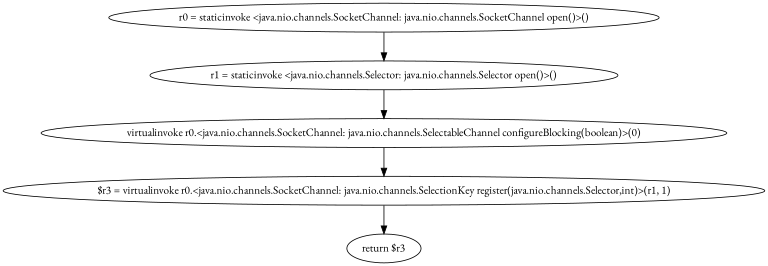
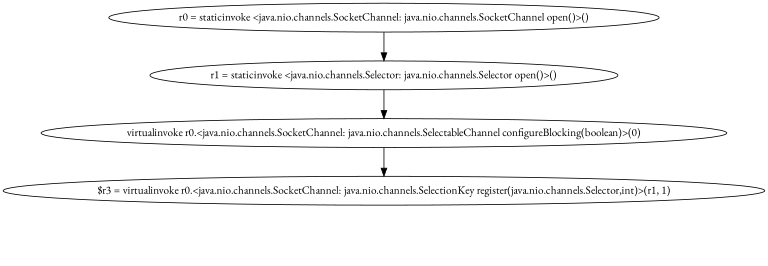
(384, 248) -> none
